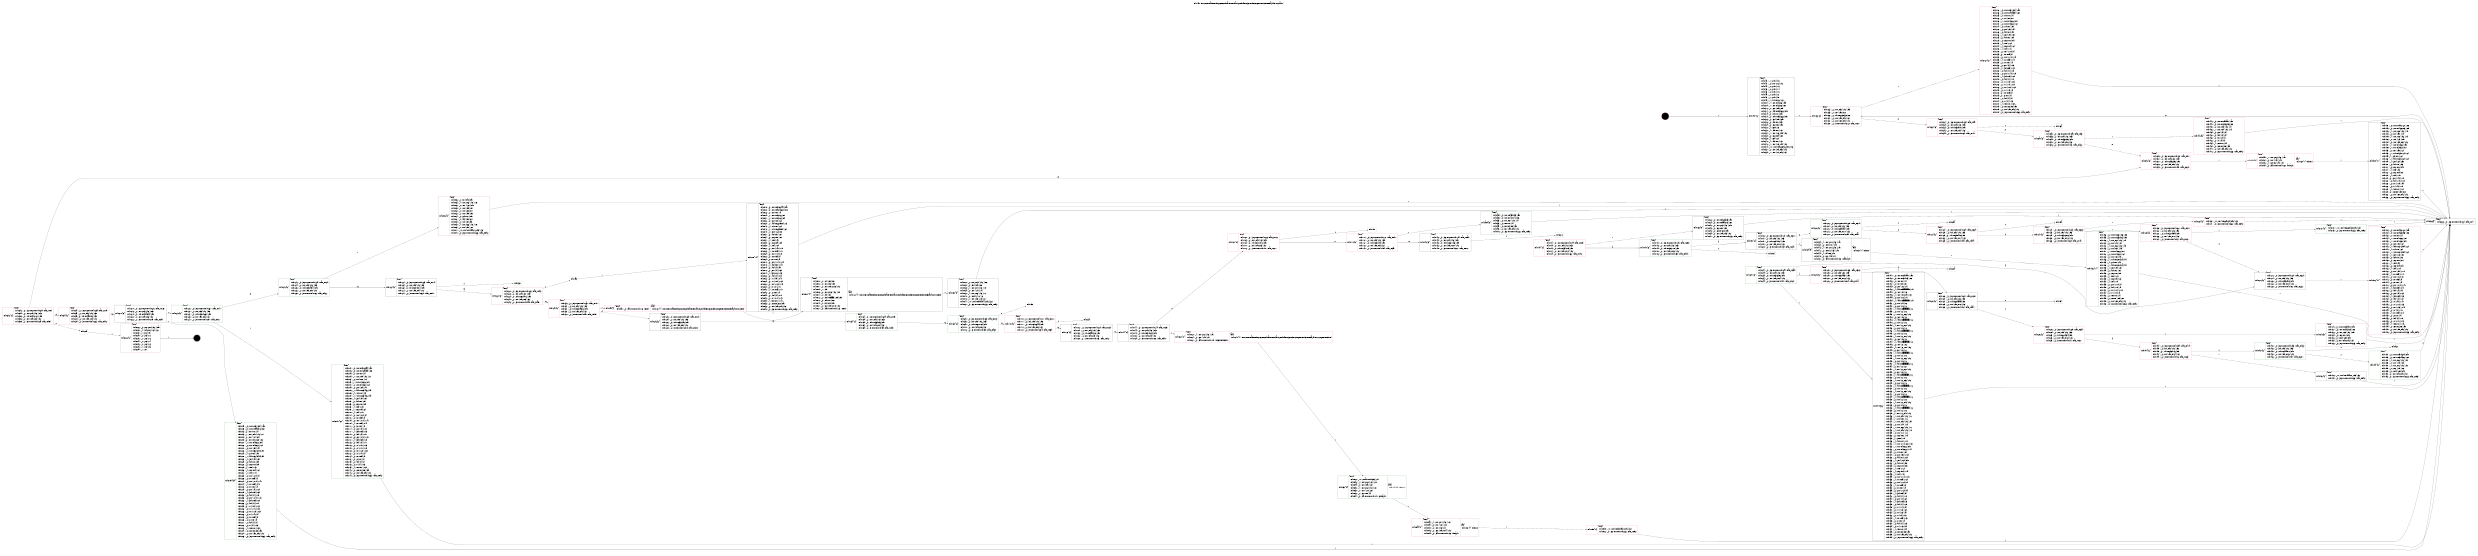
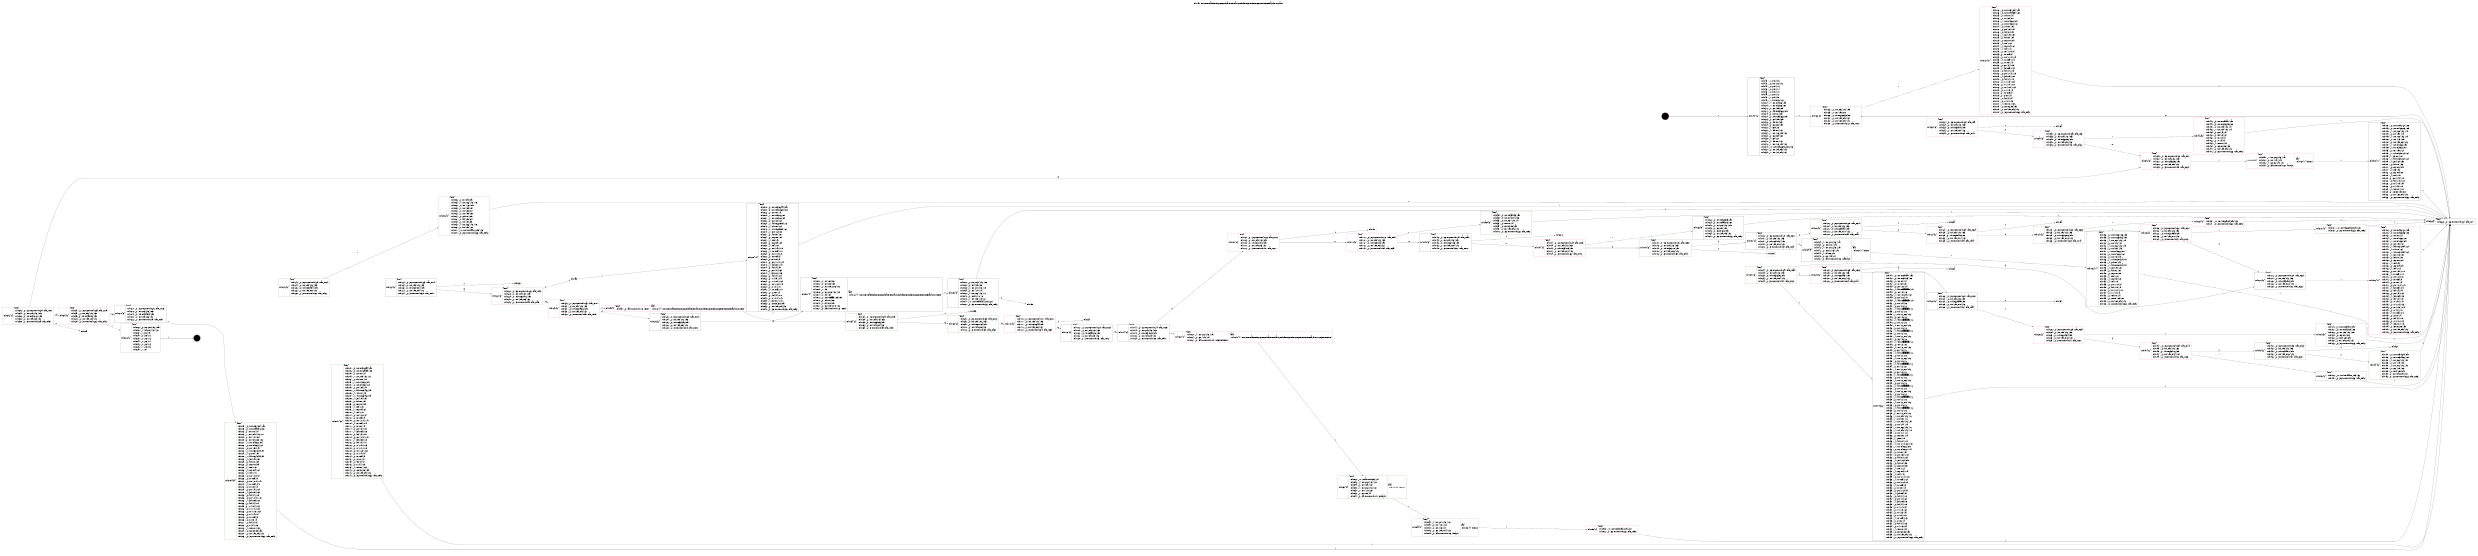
(1893, 122) -> none
none -> (1502, 245)
(357, 287) -> none
none -> (973, 311)
(1012, 311) -> (1012, 301)
(197, 314) -> none
(104, 334) -> (113, 327)
